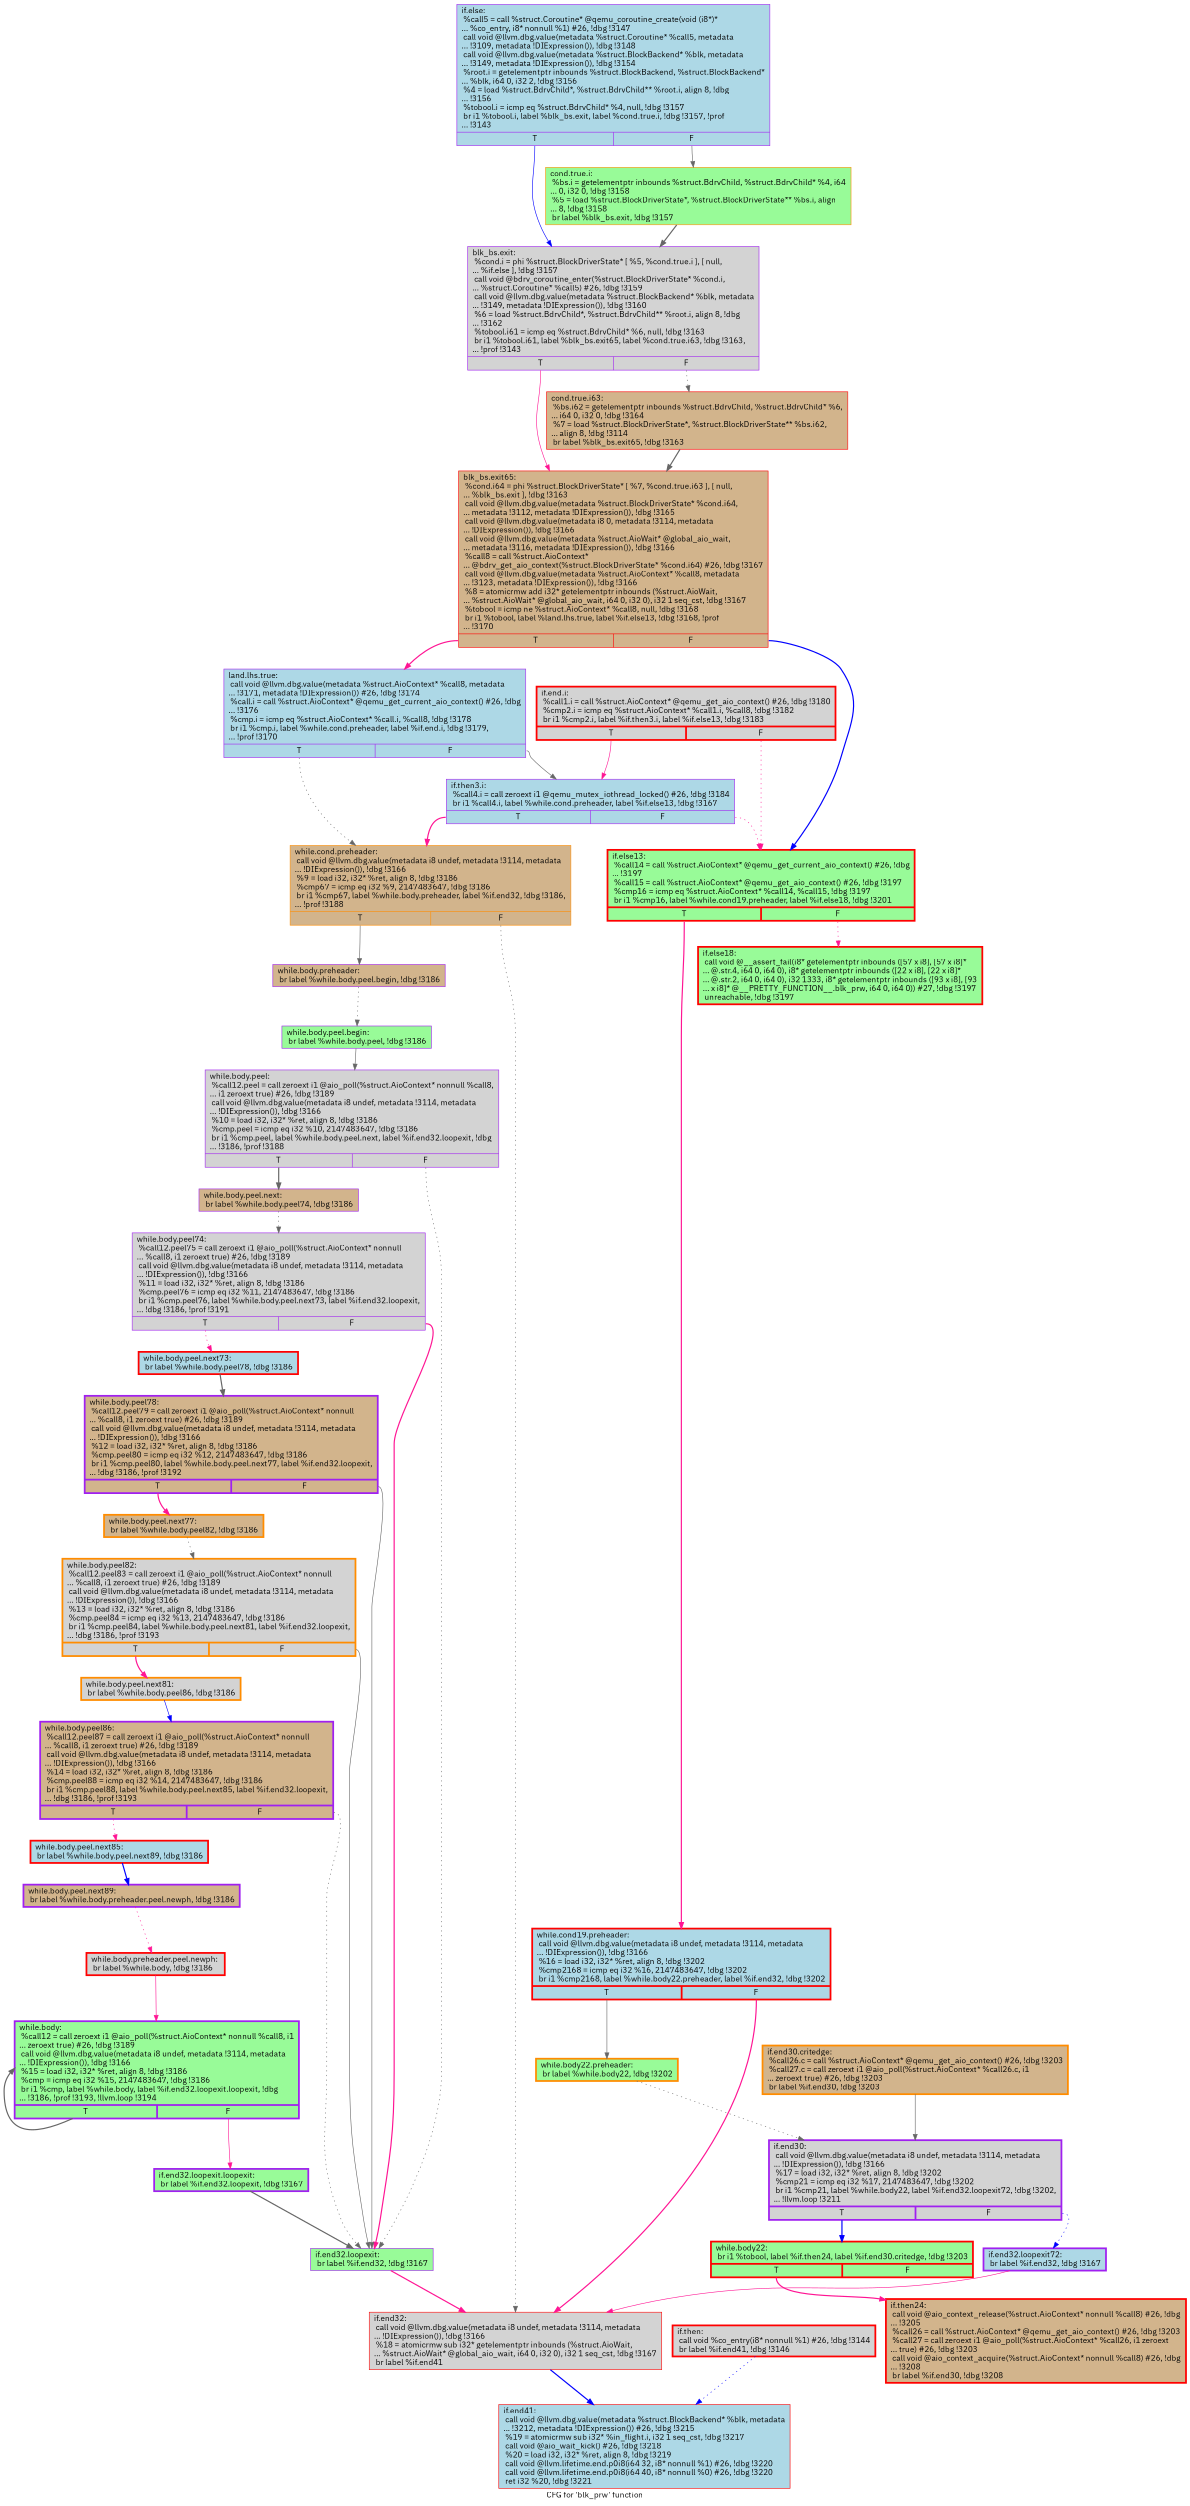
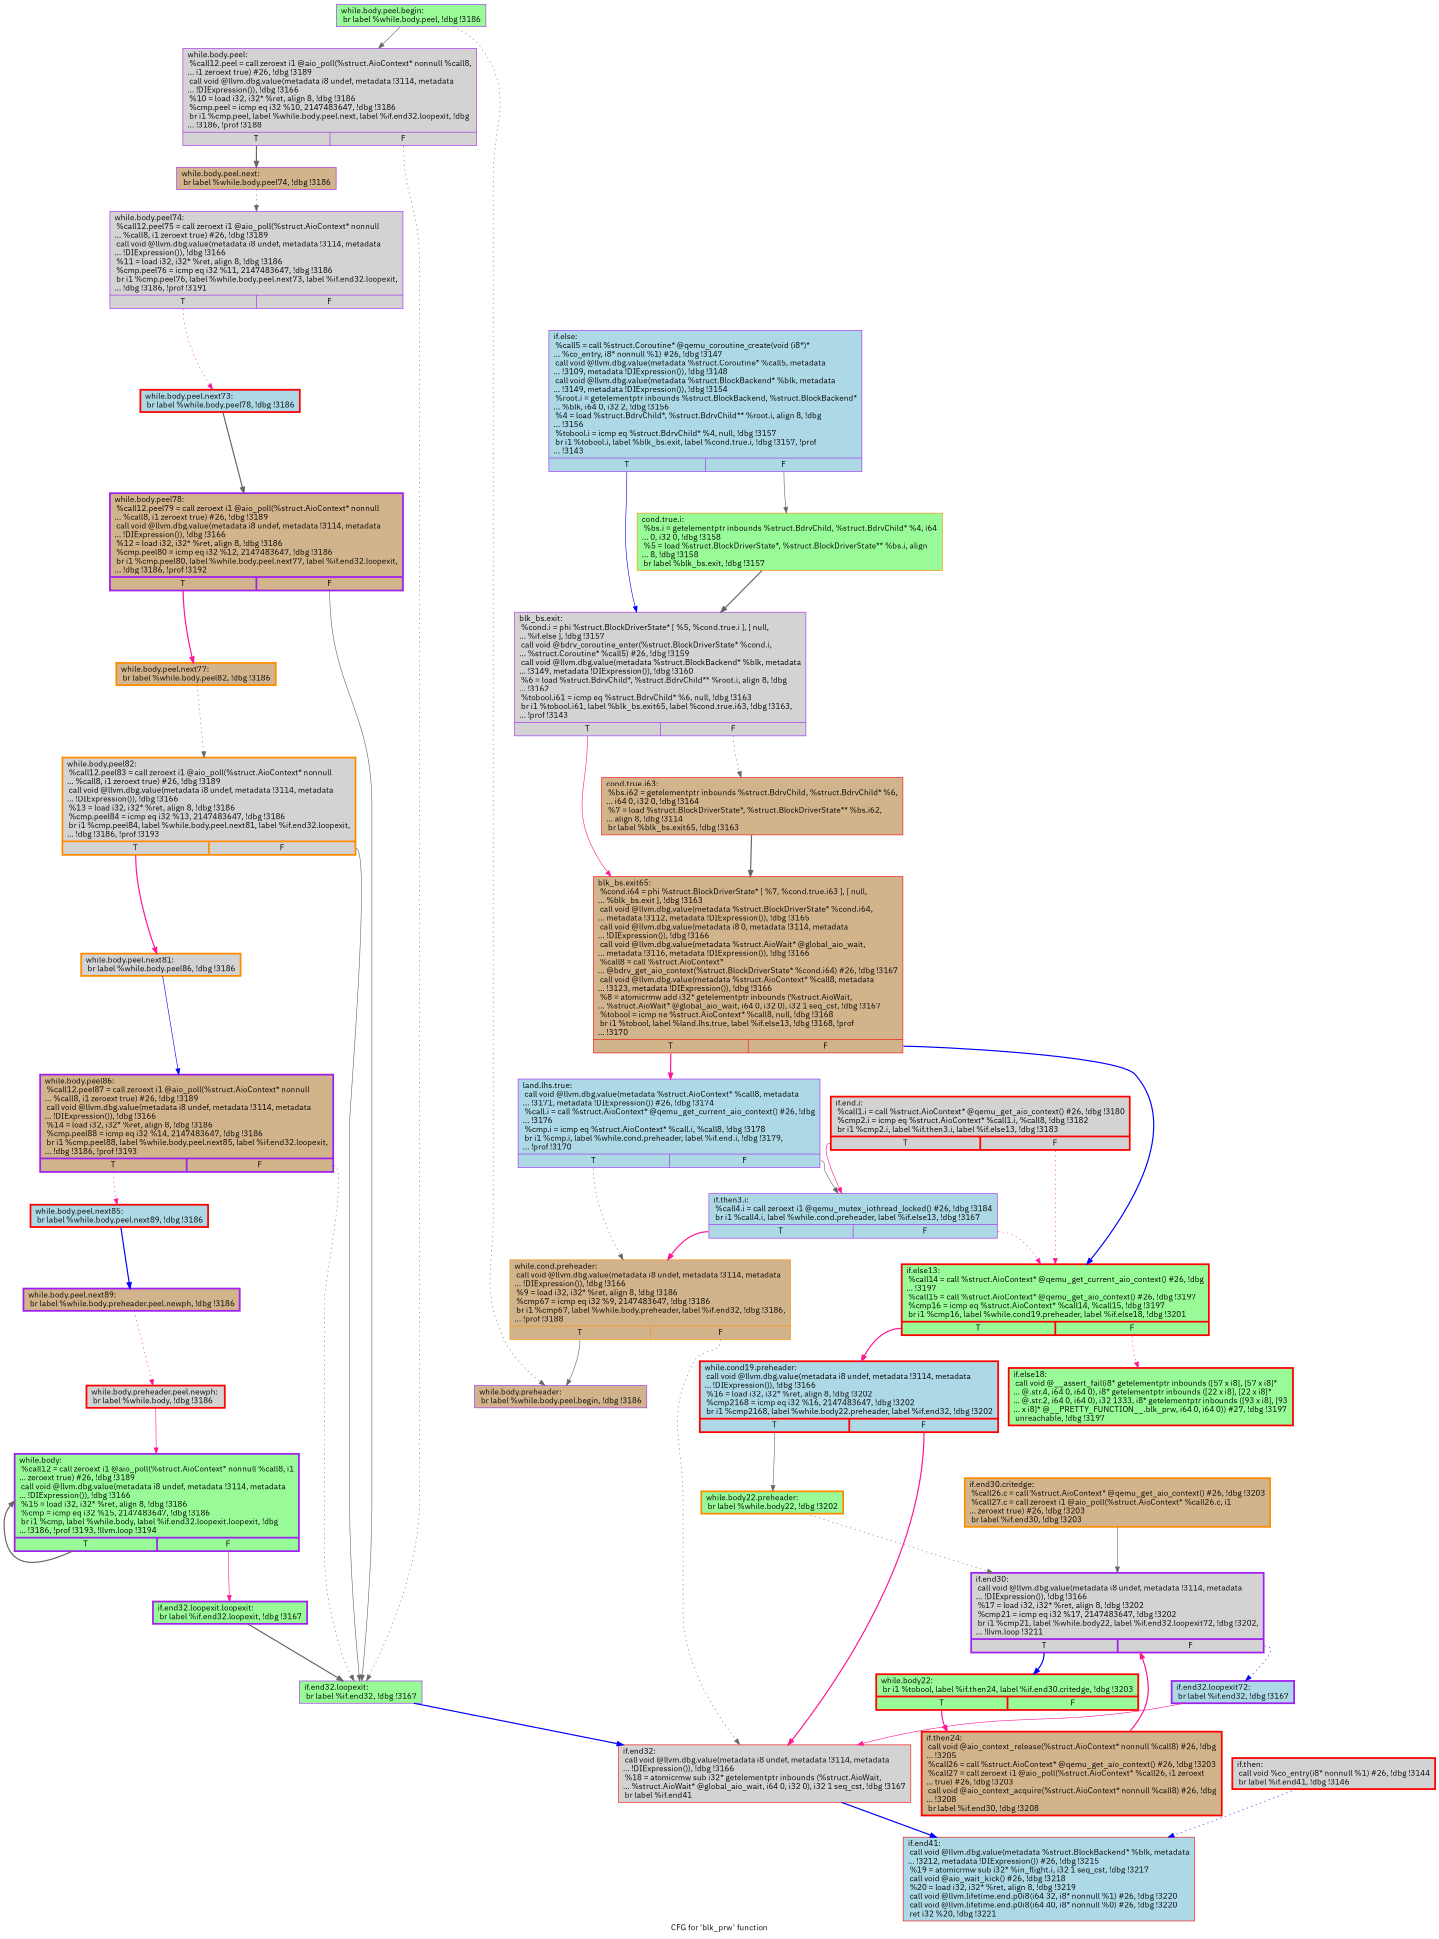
(358, 1003) -> (493, 703)
none -> (1148, 1697)
(394, 1778) -> none
(425, 2290) -> (515, 1723)
